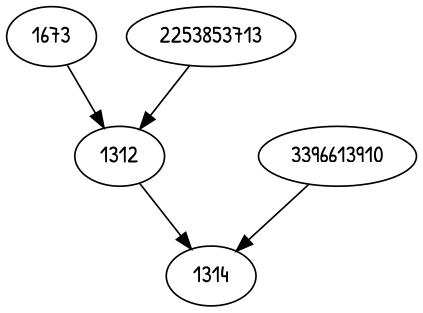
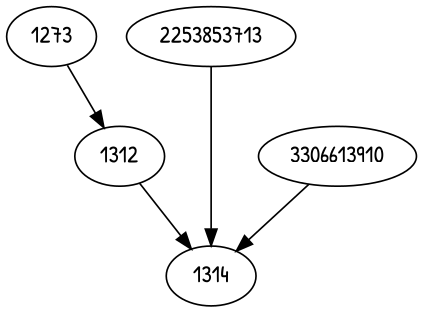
(52, 37) -> (52, 37)
(170, 91) -> (211, 148)
(337, 156) -> (337, 156)
